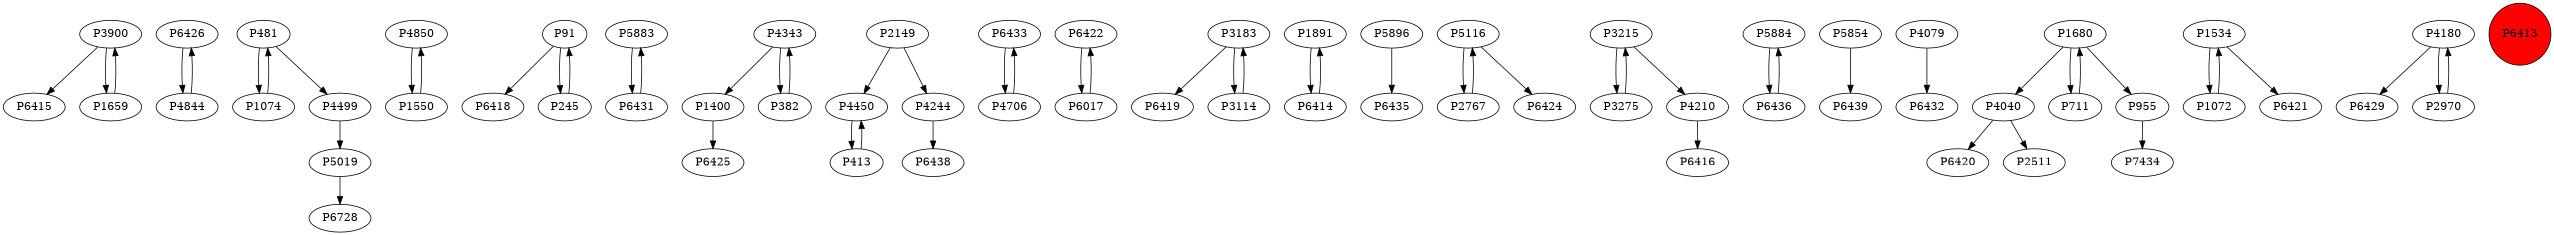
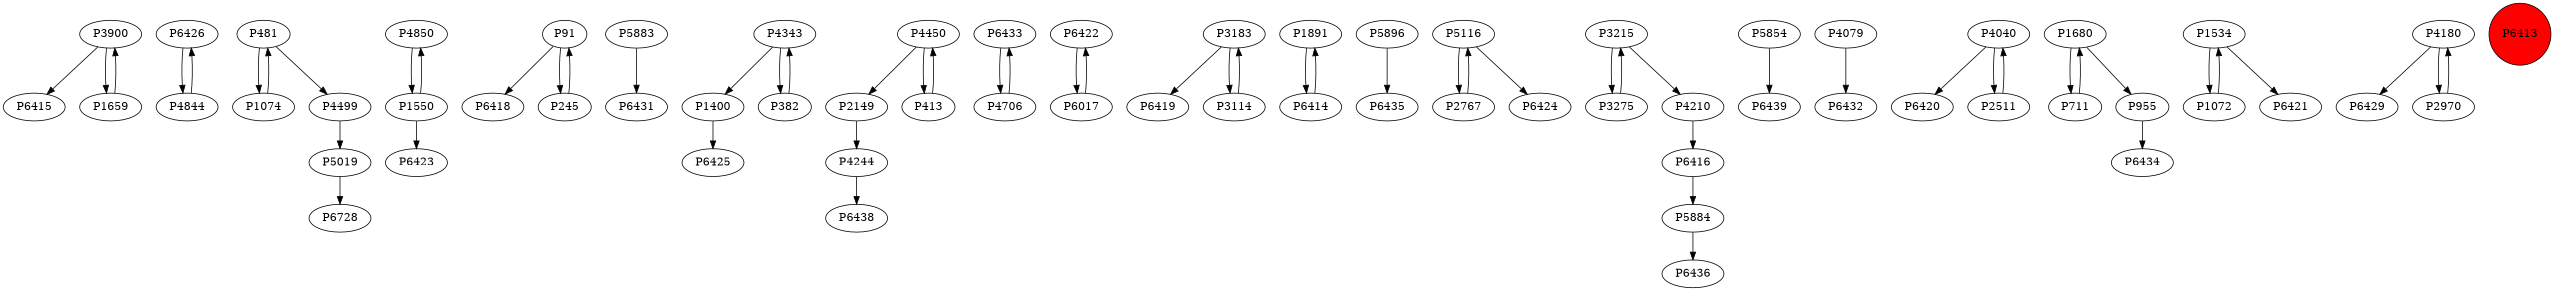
(879, 67) -> (895, 68)
(2042, 68) -> (2004, 74)
(642, 74) -> none
(1779, 74) -> (1693, 187)
none -> (416, 163)
(2142, 163) -> (2142, 163)
